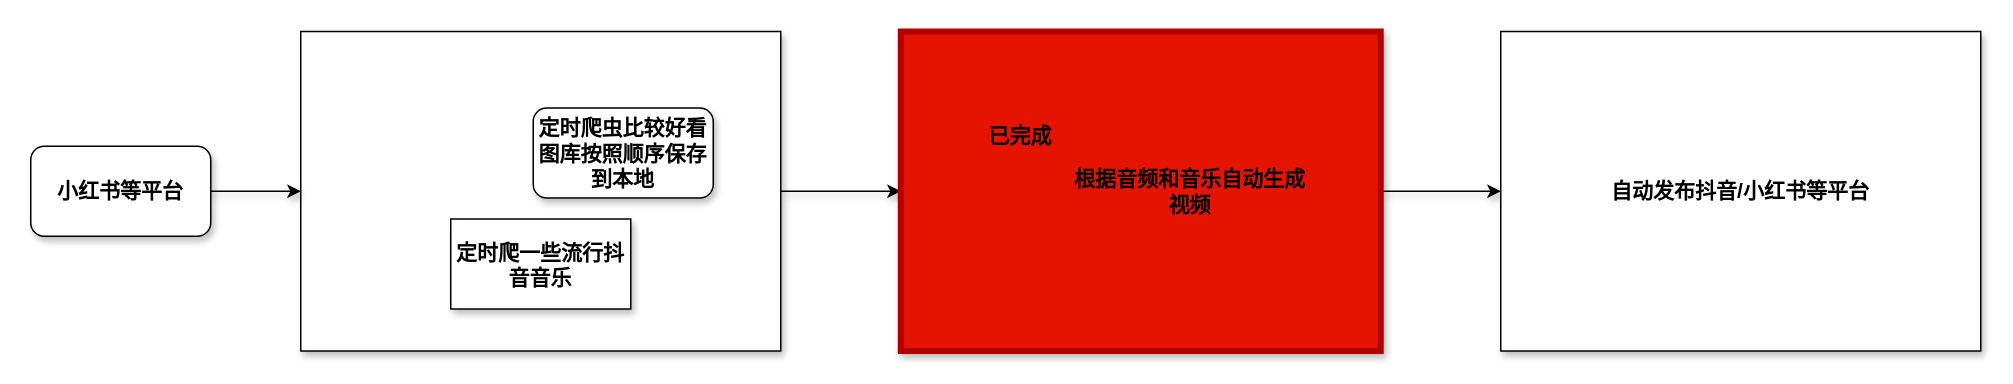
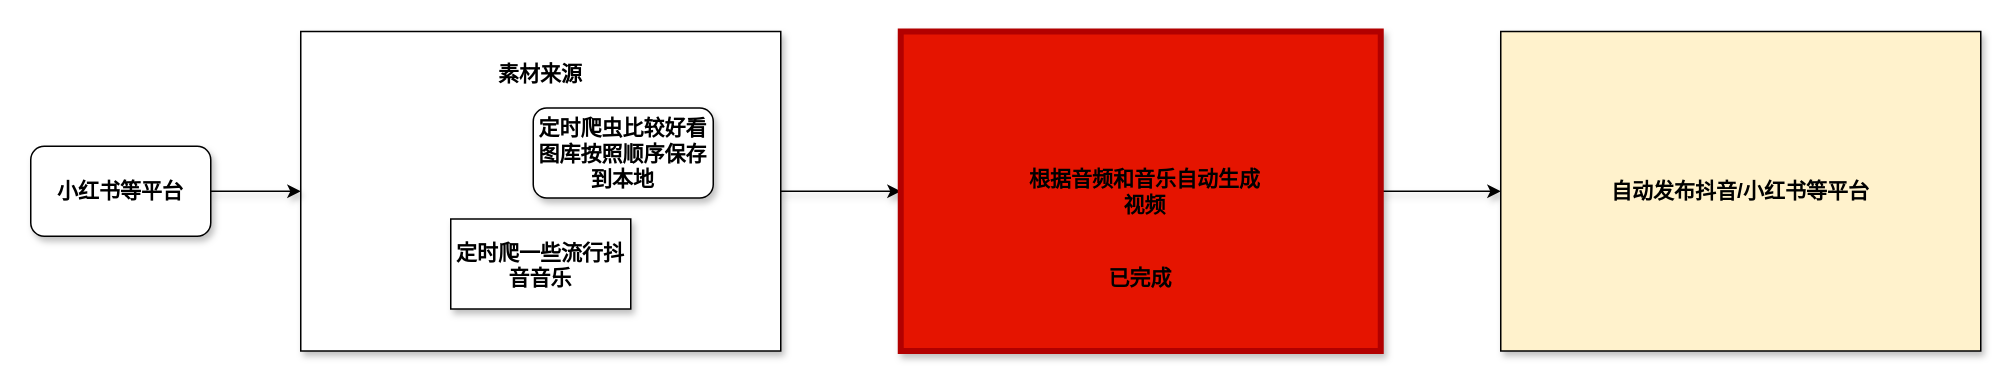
none -> (541, 74)
(1021, 136) -> (1141, 278)
(1190, 191) -> (1145, 191)
(1741, 191) -> (1741, 191)
